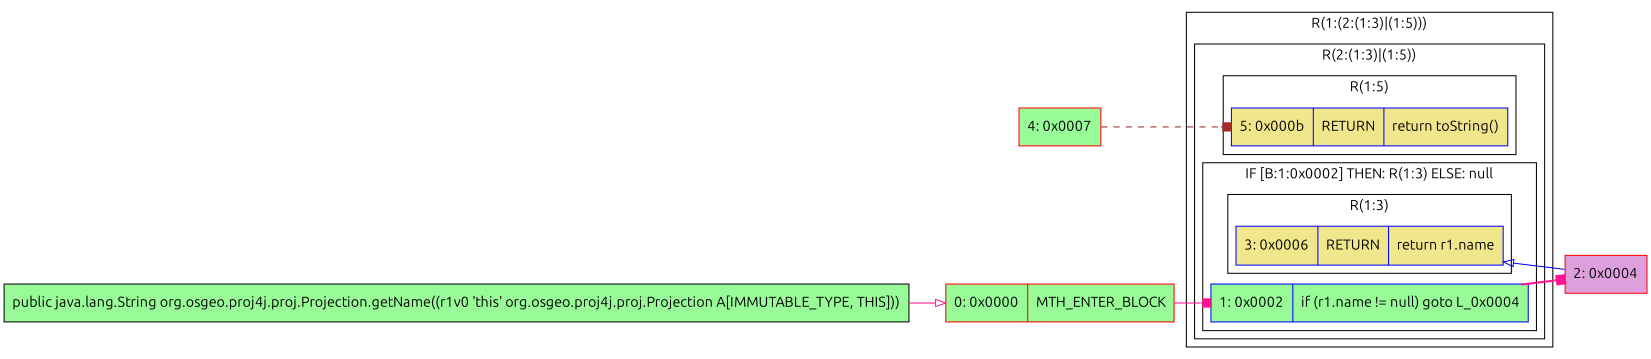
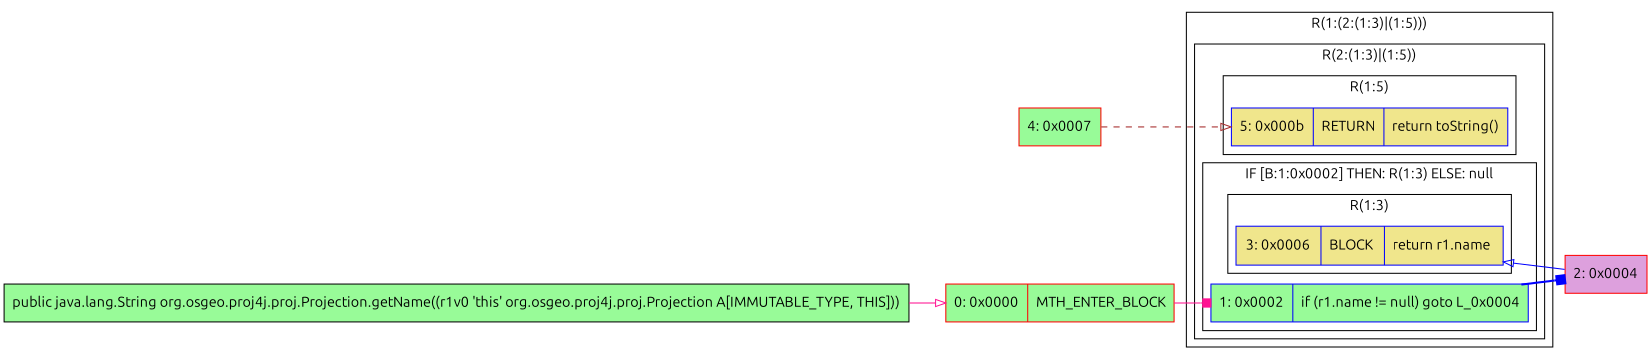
(1161, 127) -> (1161, 127)
(1353, 245) -> (1351, 245)
(1530, 284) -> (1530, 284)
